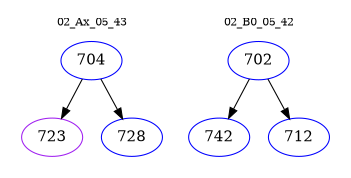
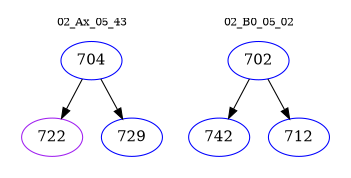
(259, 23) -> (259, 23)
(52, 137) -> (52, 137)
(132, 137) -> (132, 137)
